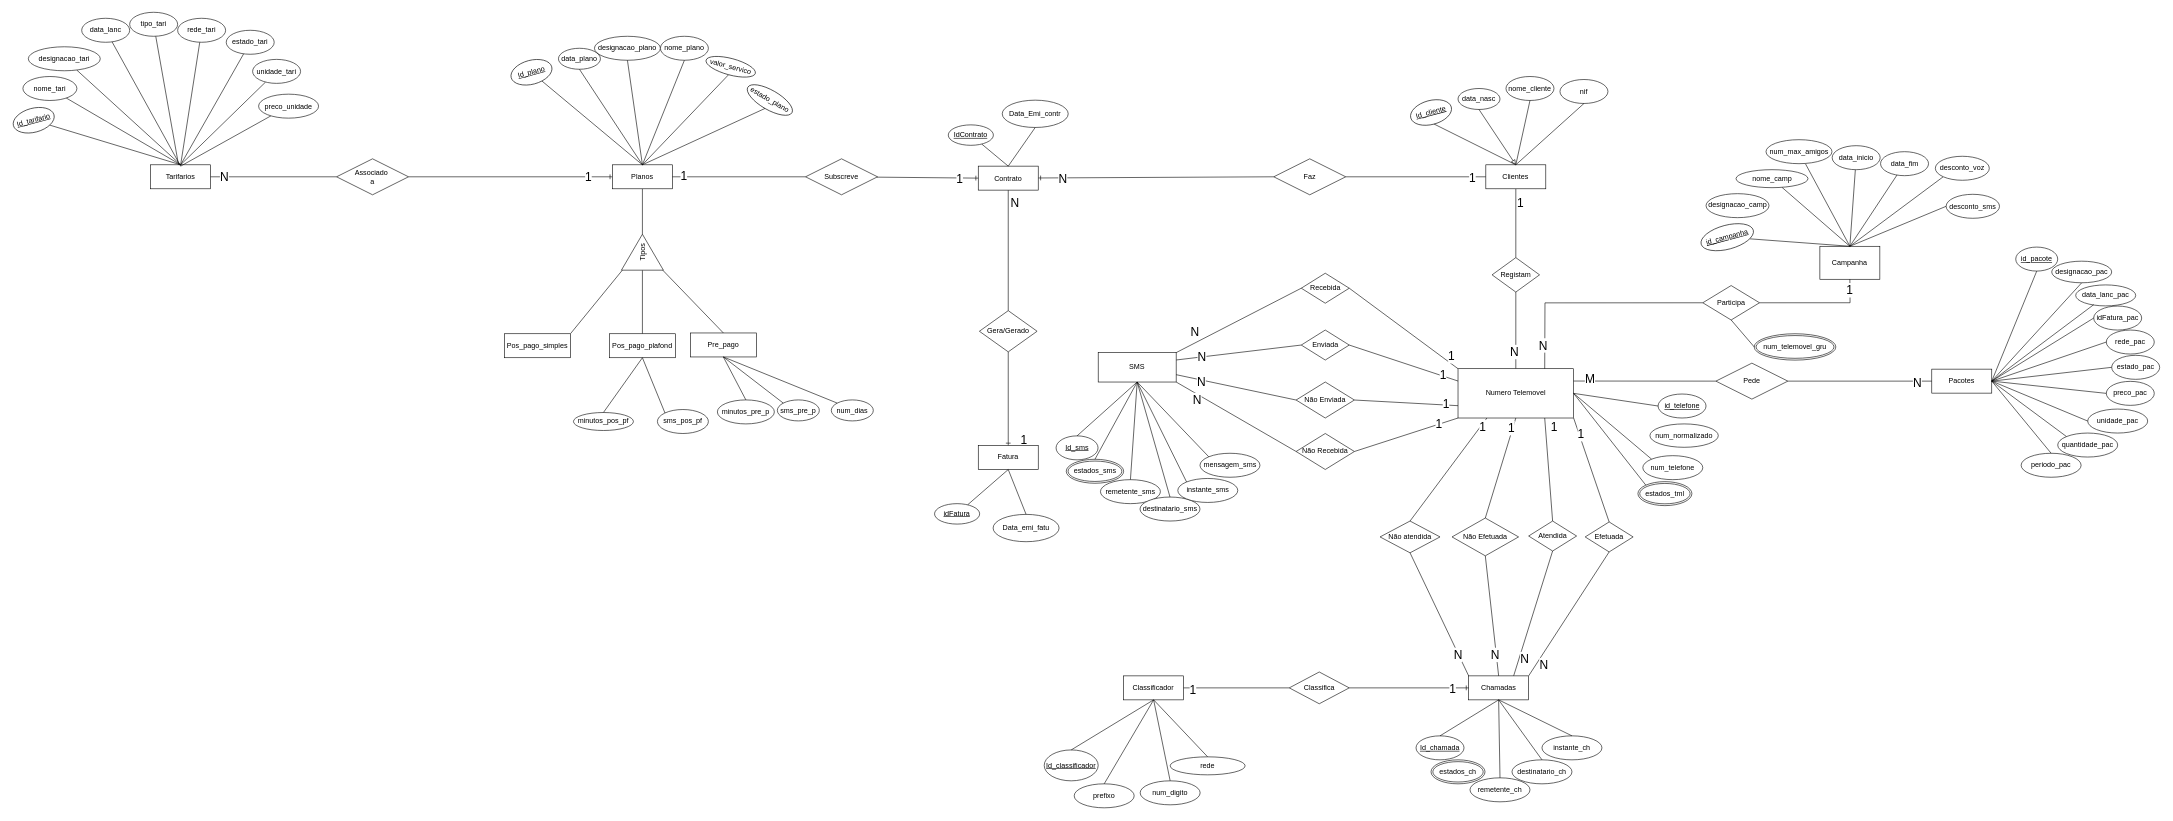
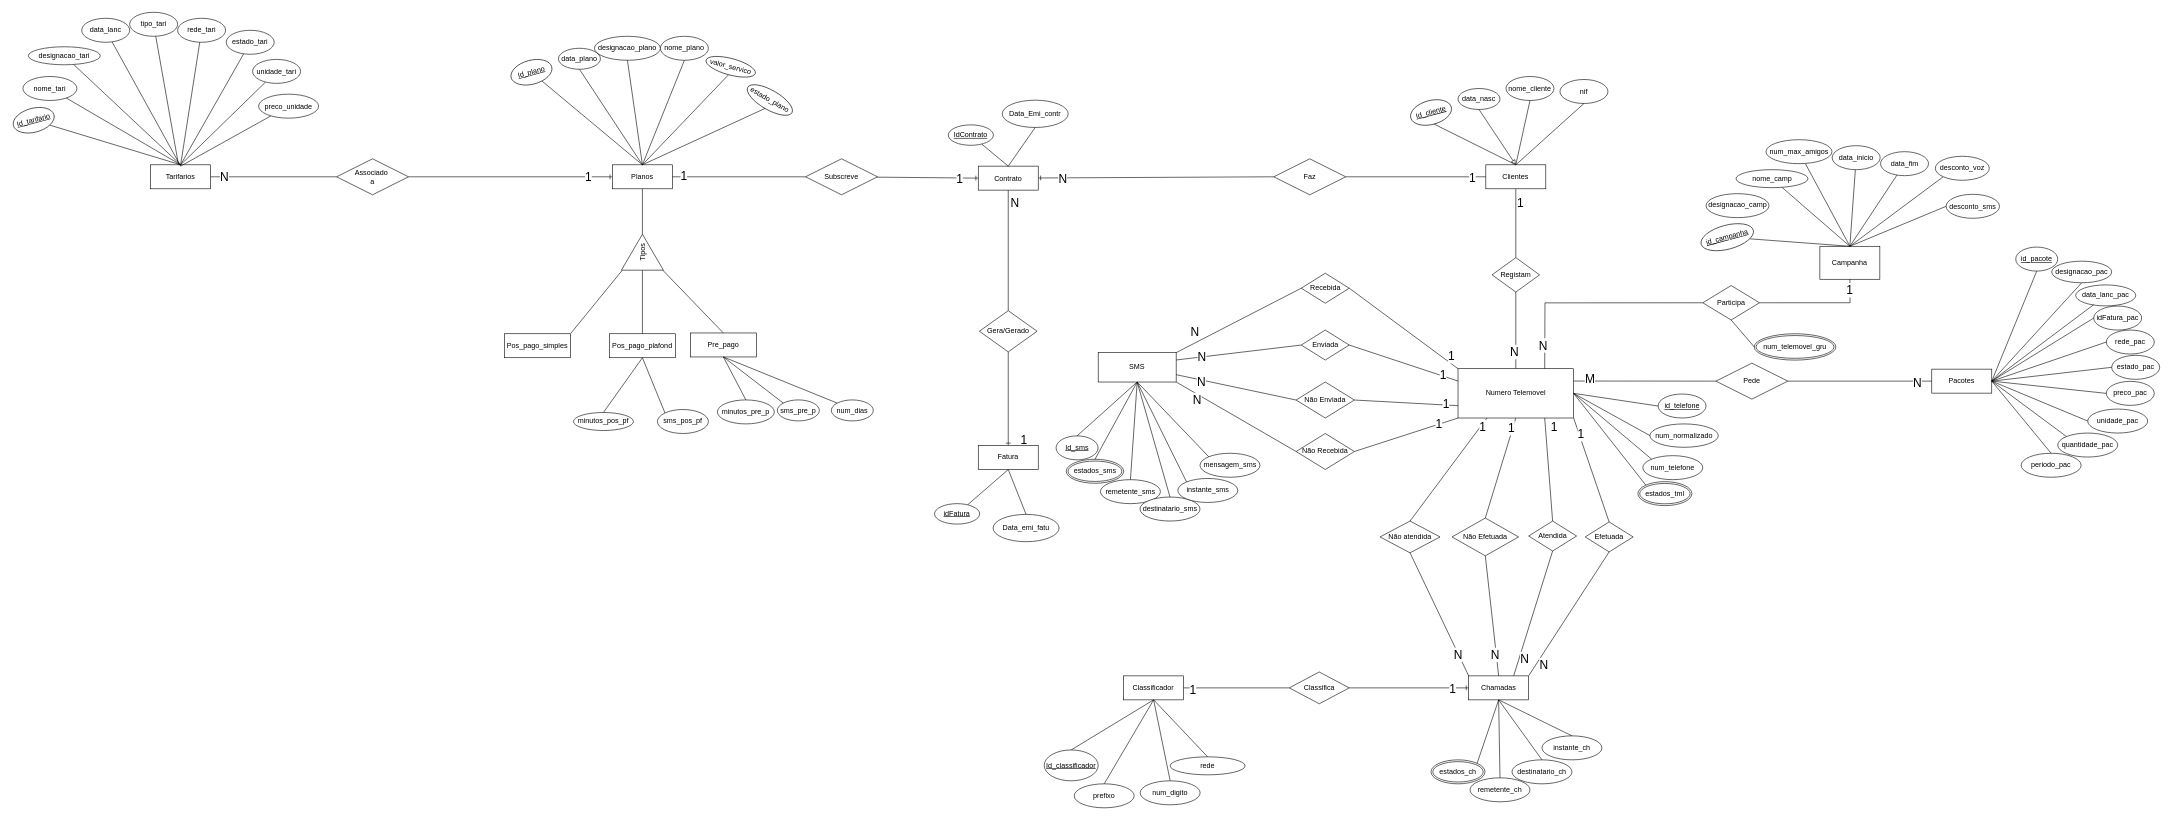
(64, 59) -> (64, 56)
none -> (1616, 417)
(1468, 719) -> none
none -> (1487, 735)
(1440, 748) -> none
